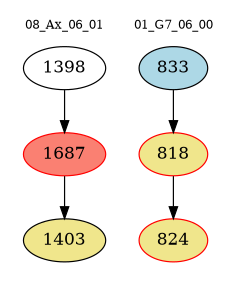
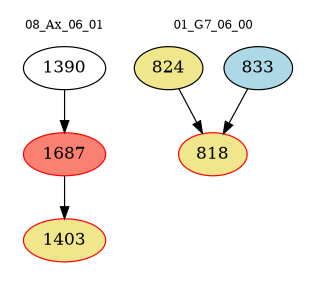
(65, 68) -> (65, 68)
(173, 191) -> (188, 106)
(65, 240) -> (65, 240)
(173, 240) -> (169, 68)
